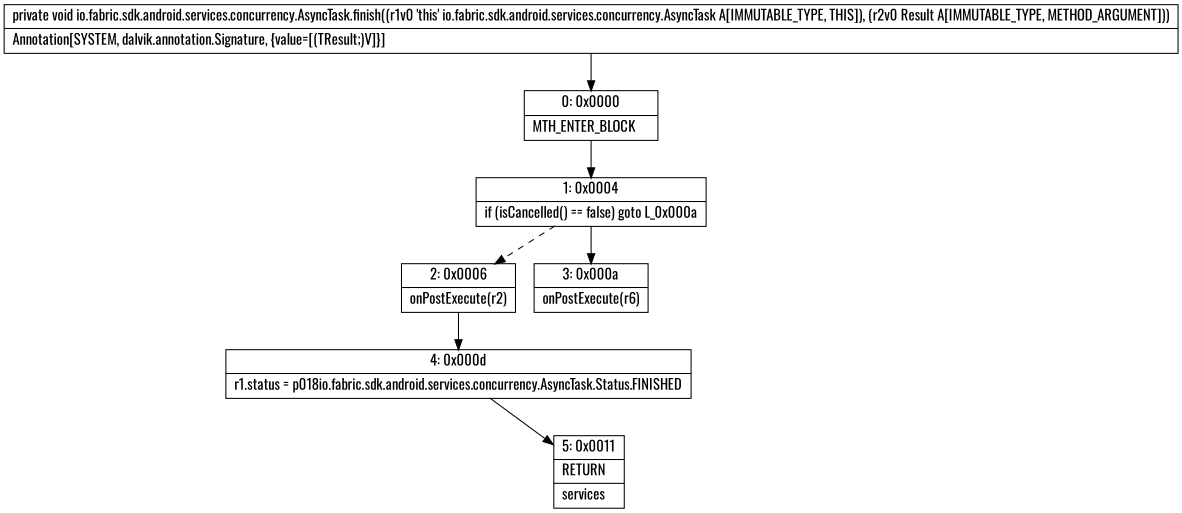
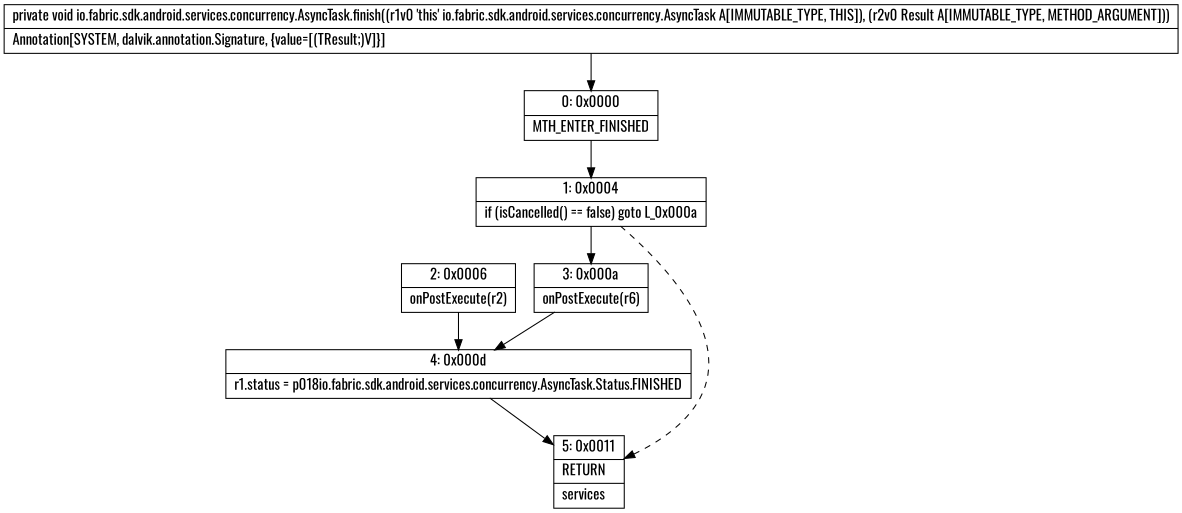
(584, 127) -> (591, 127)
(529, 242) -> (705, 342)
none -> (529, 328)
